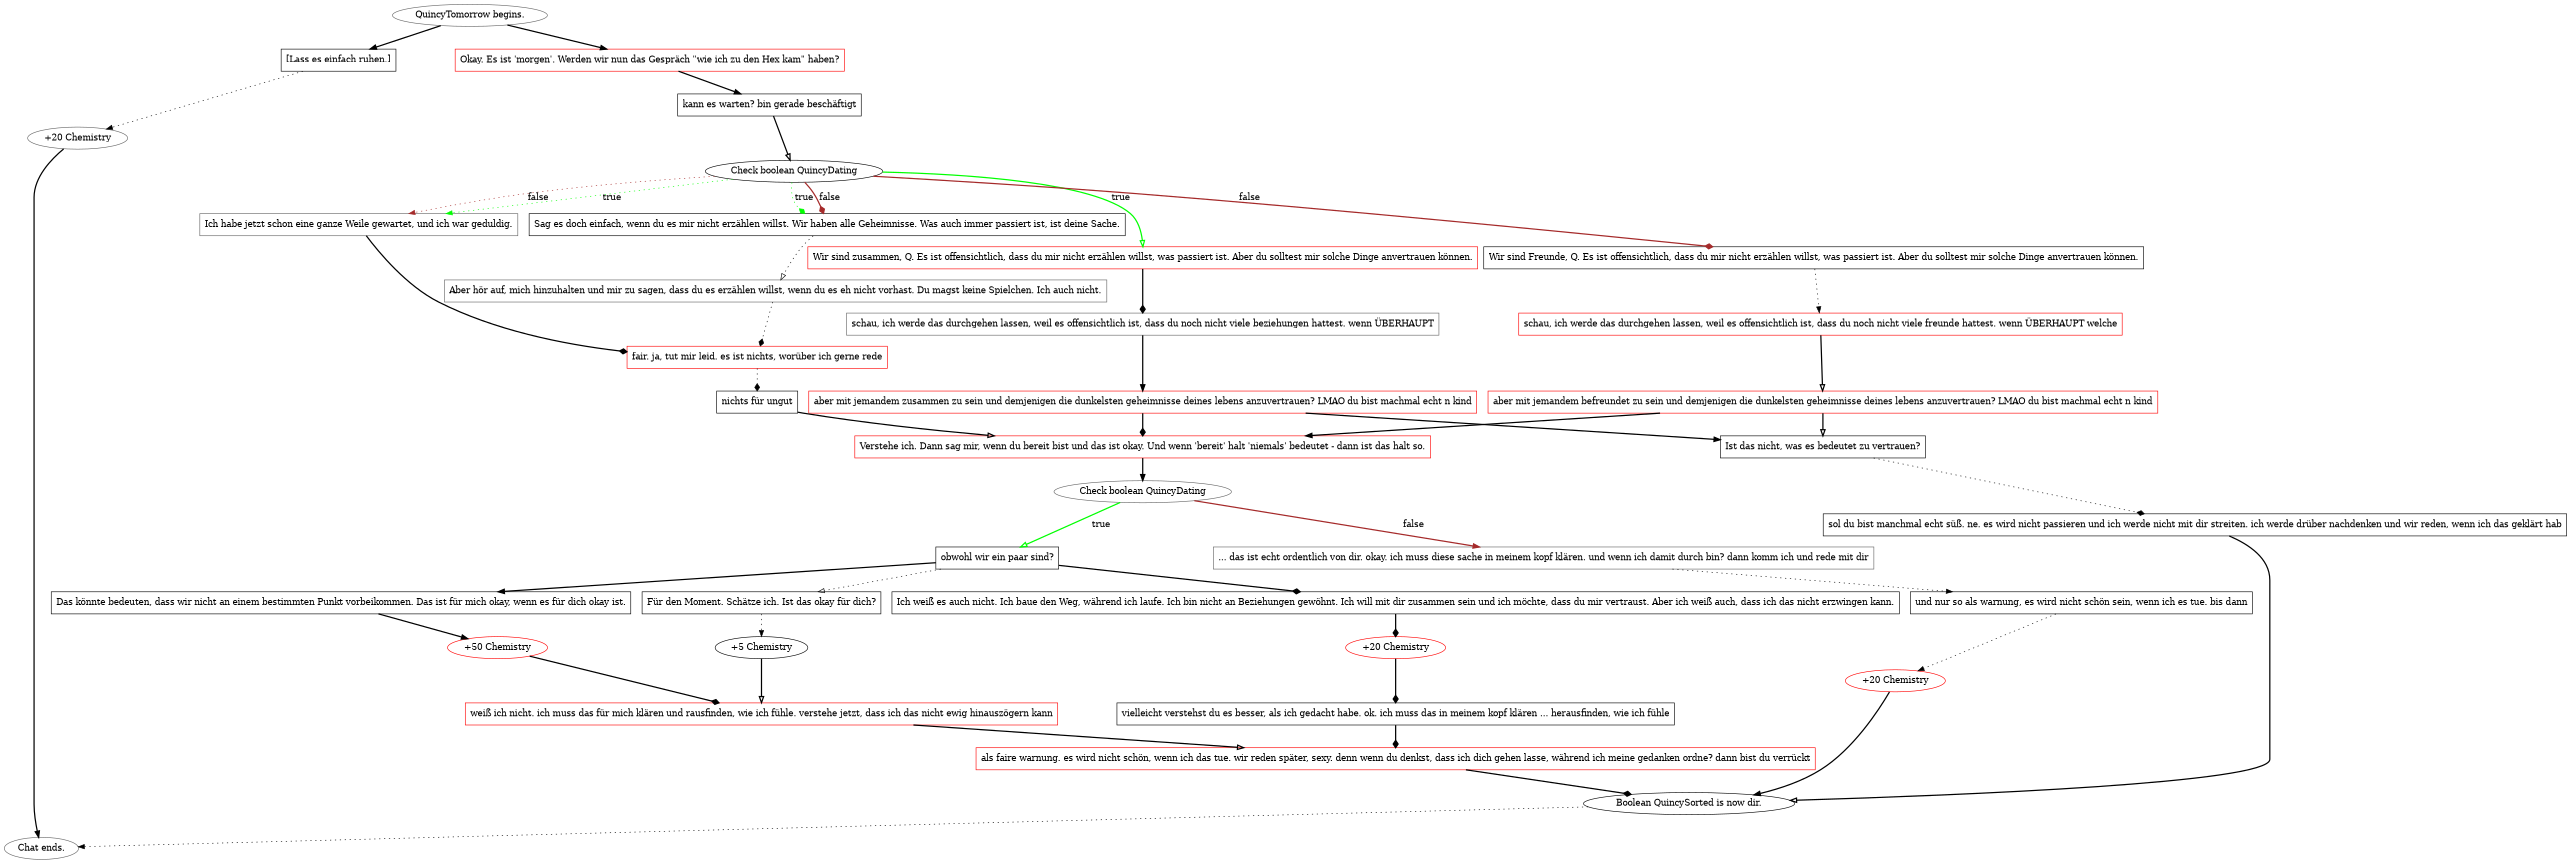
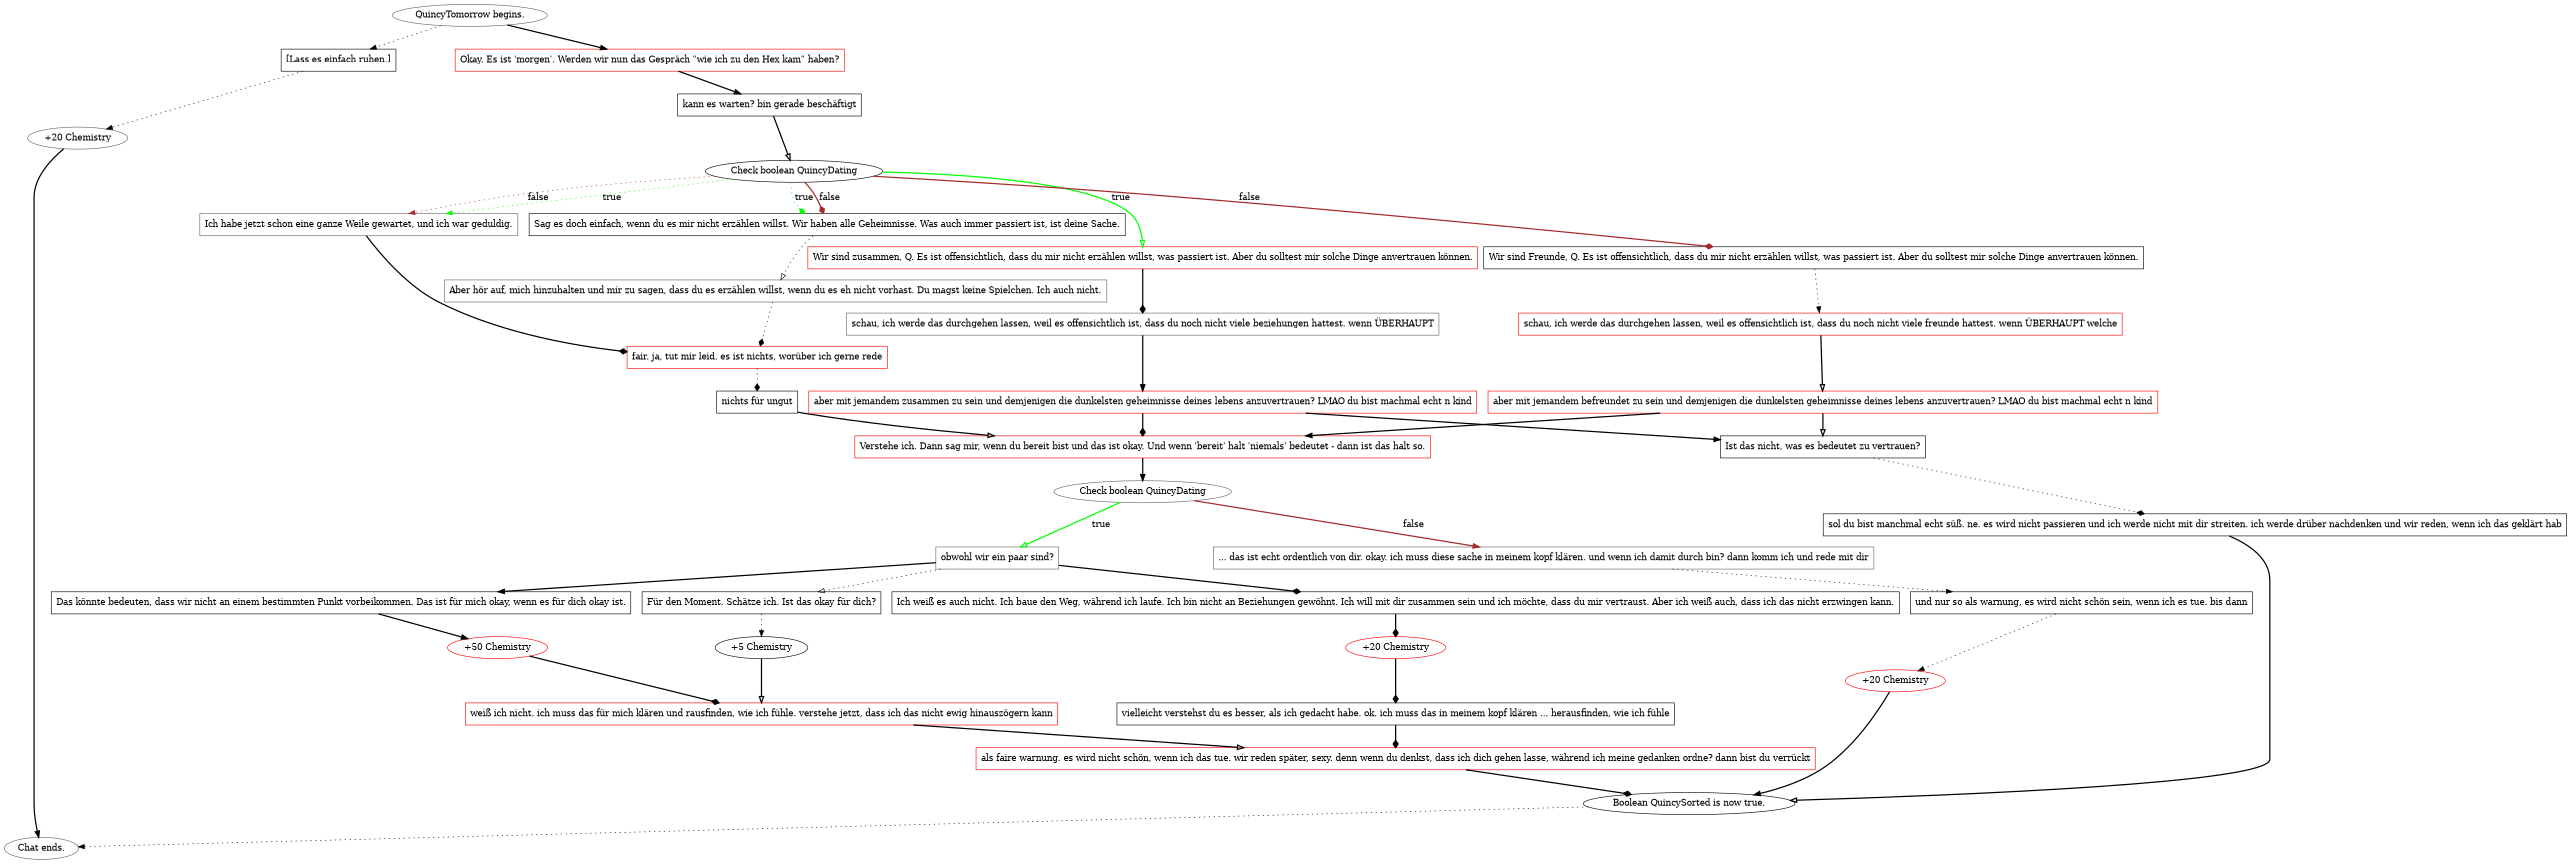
(408, 36) -> (408, 36)
(997, 558) -> (997, 558)
(1689, 804) -> (1689, 804)
